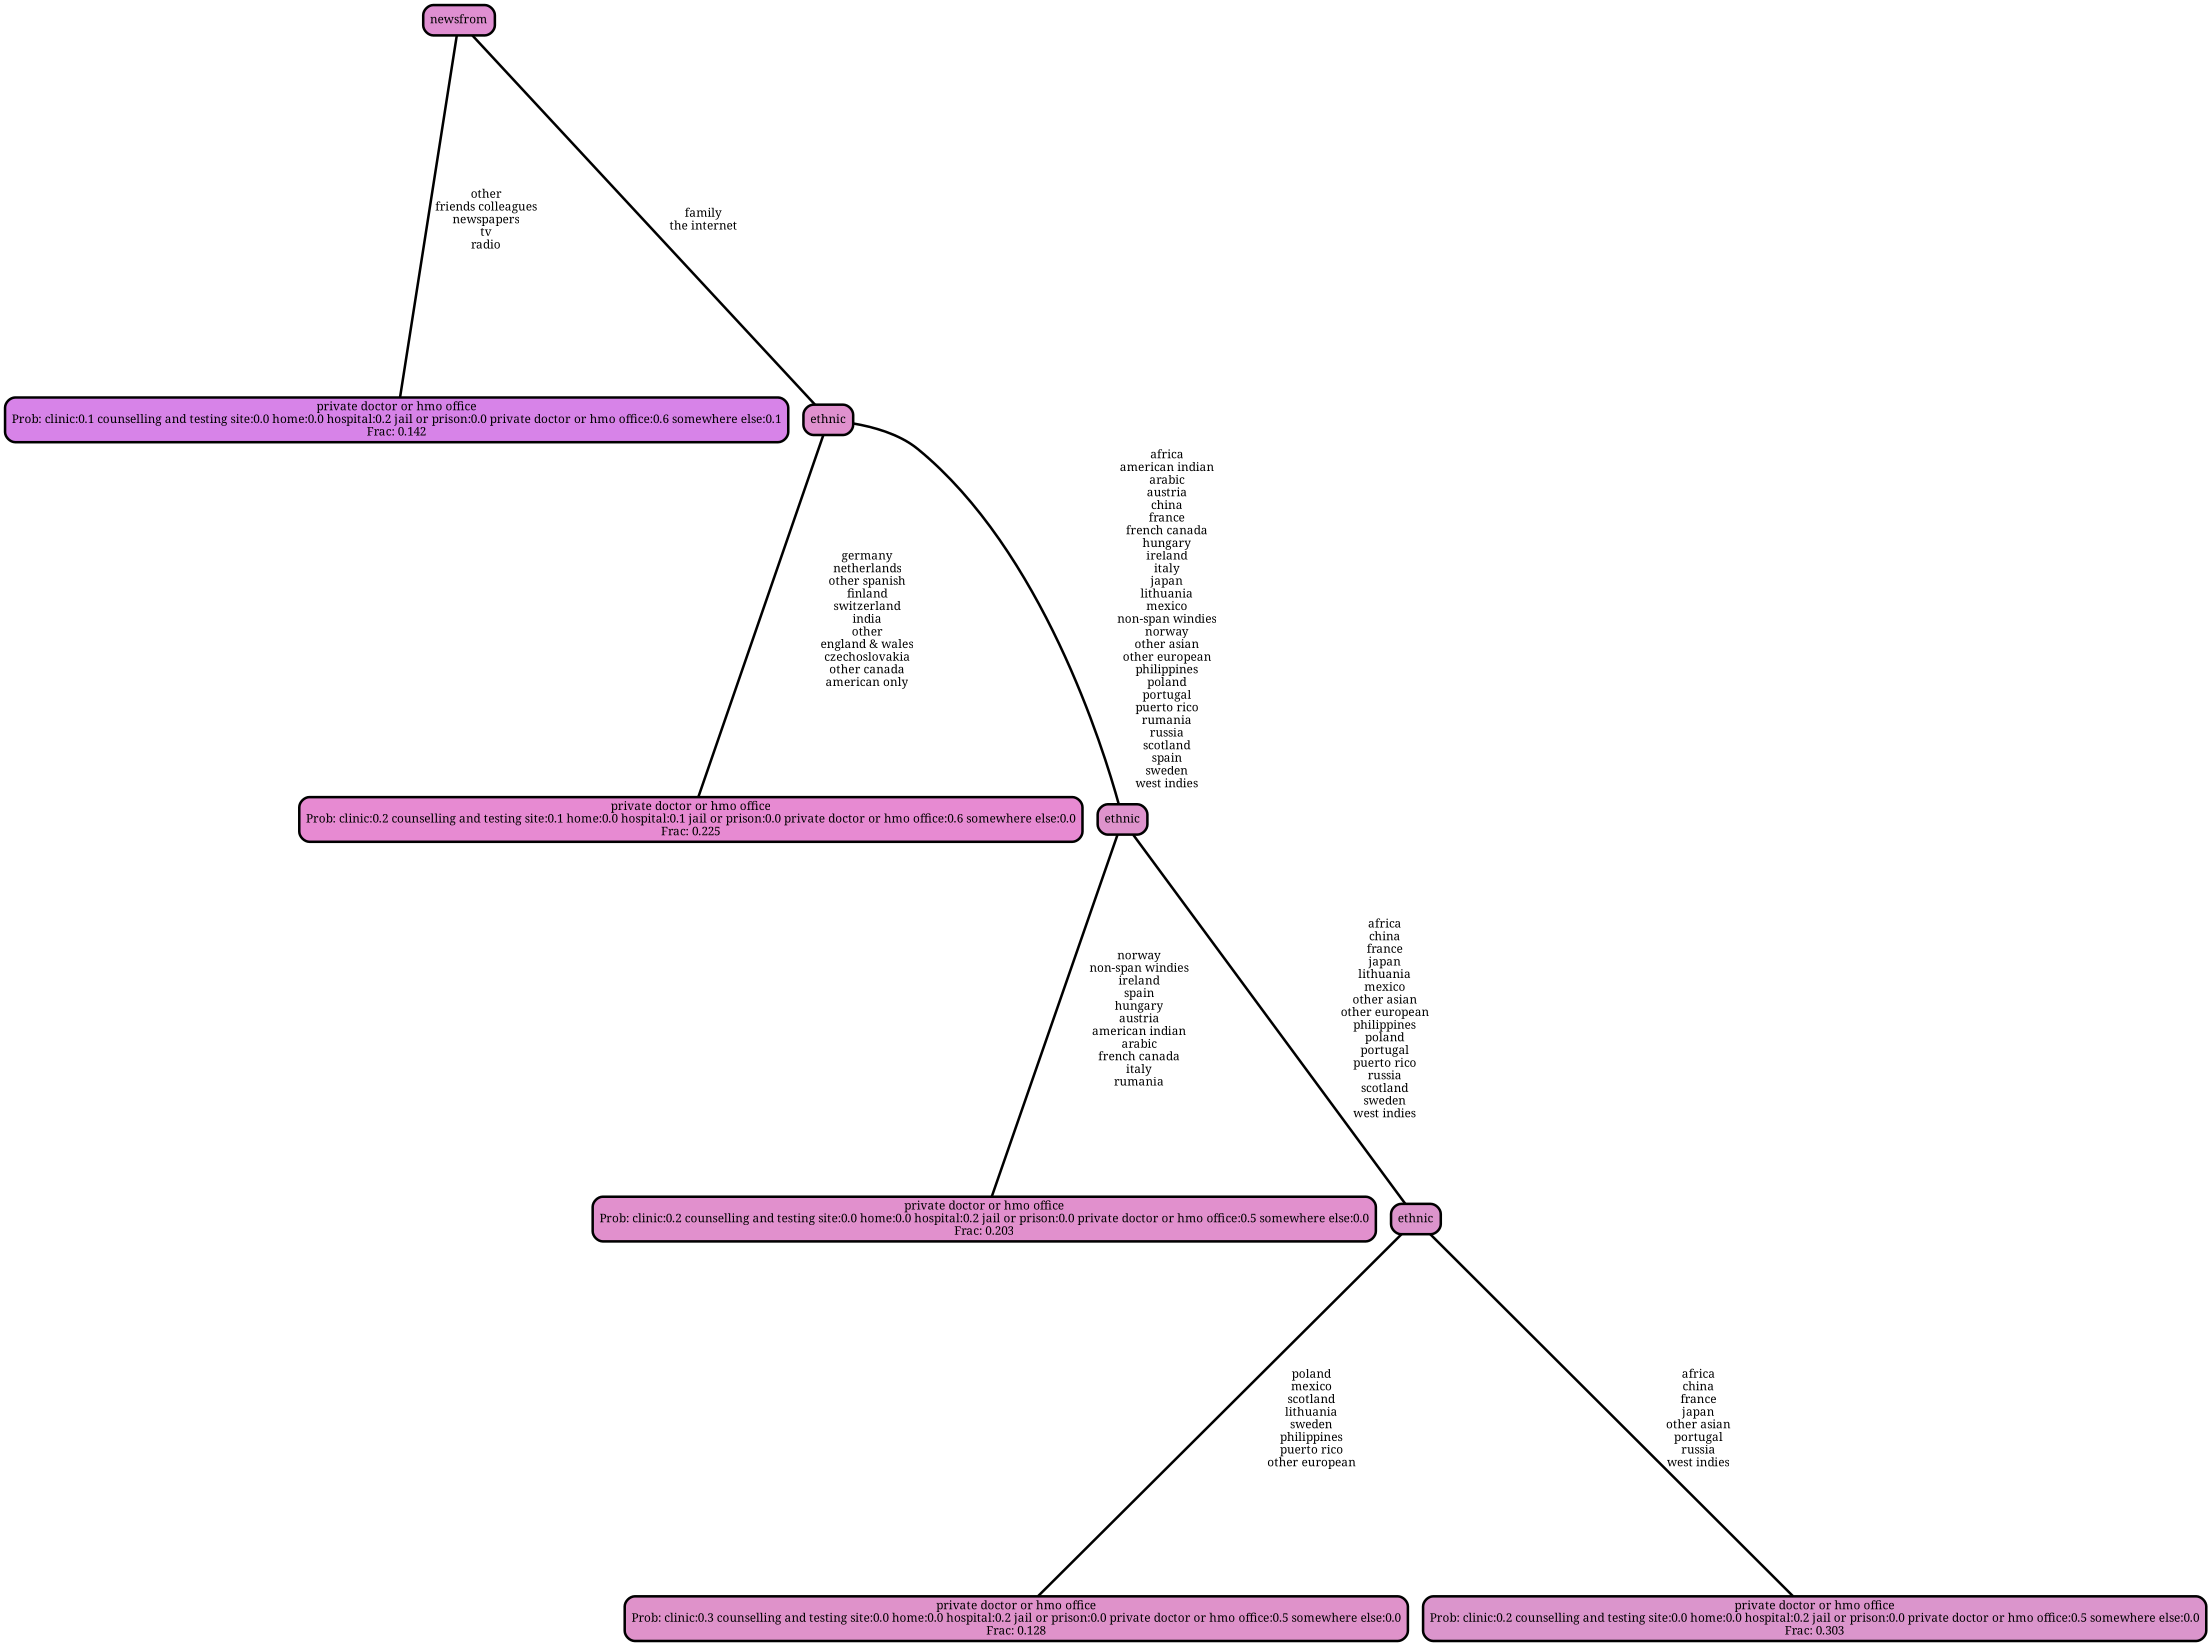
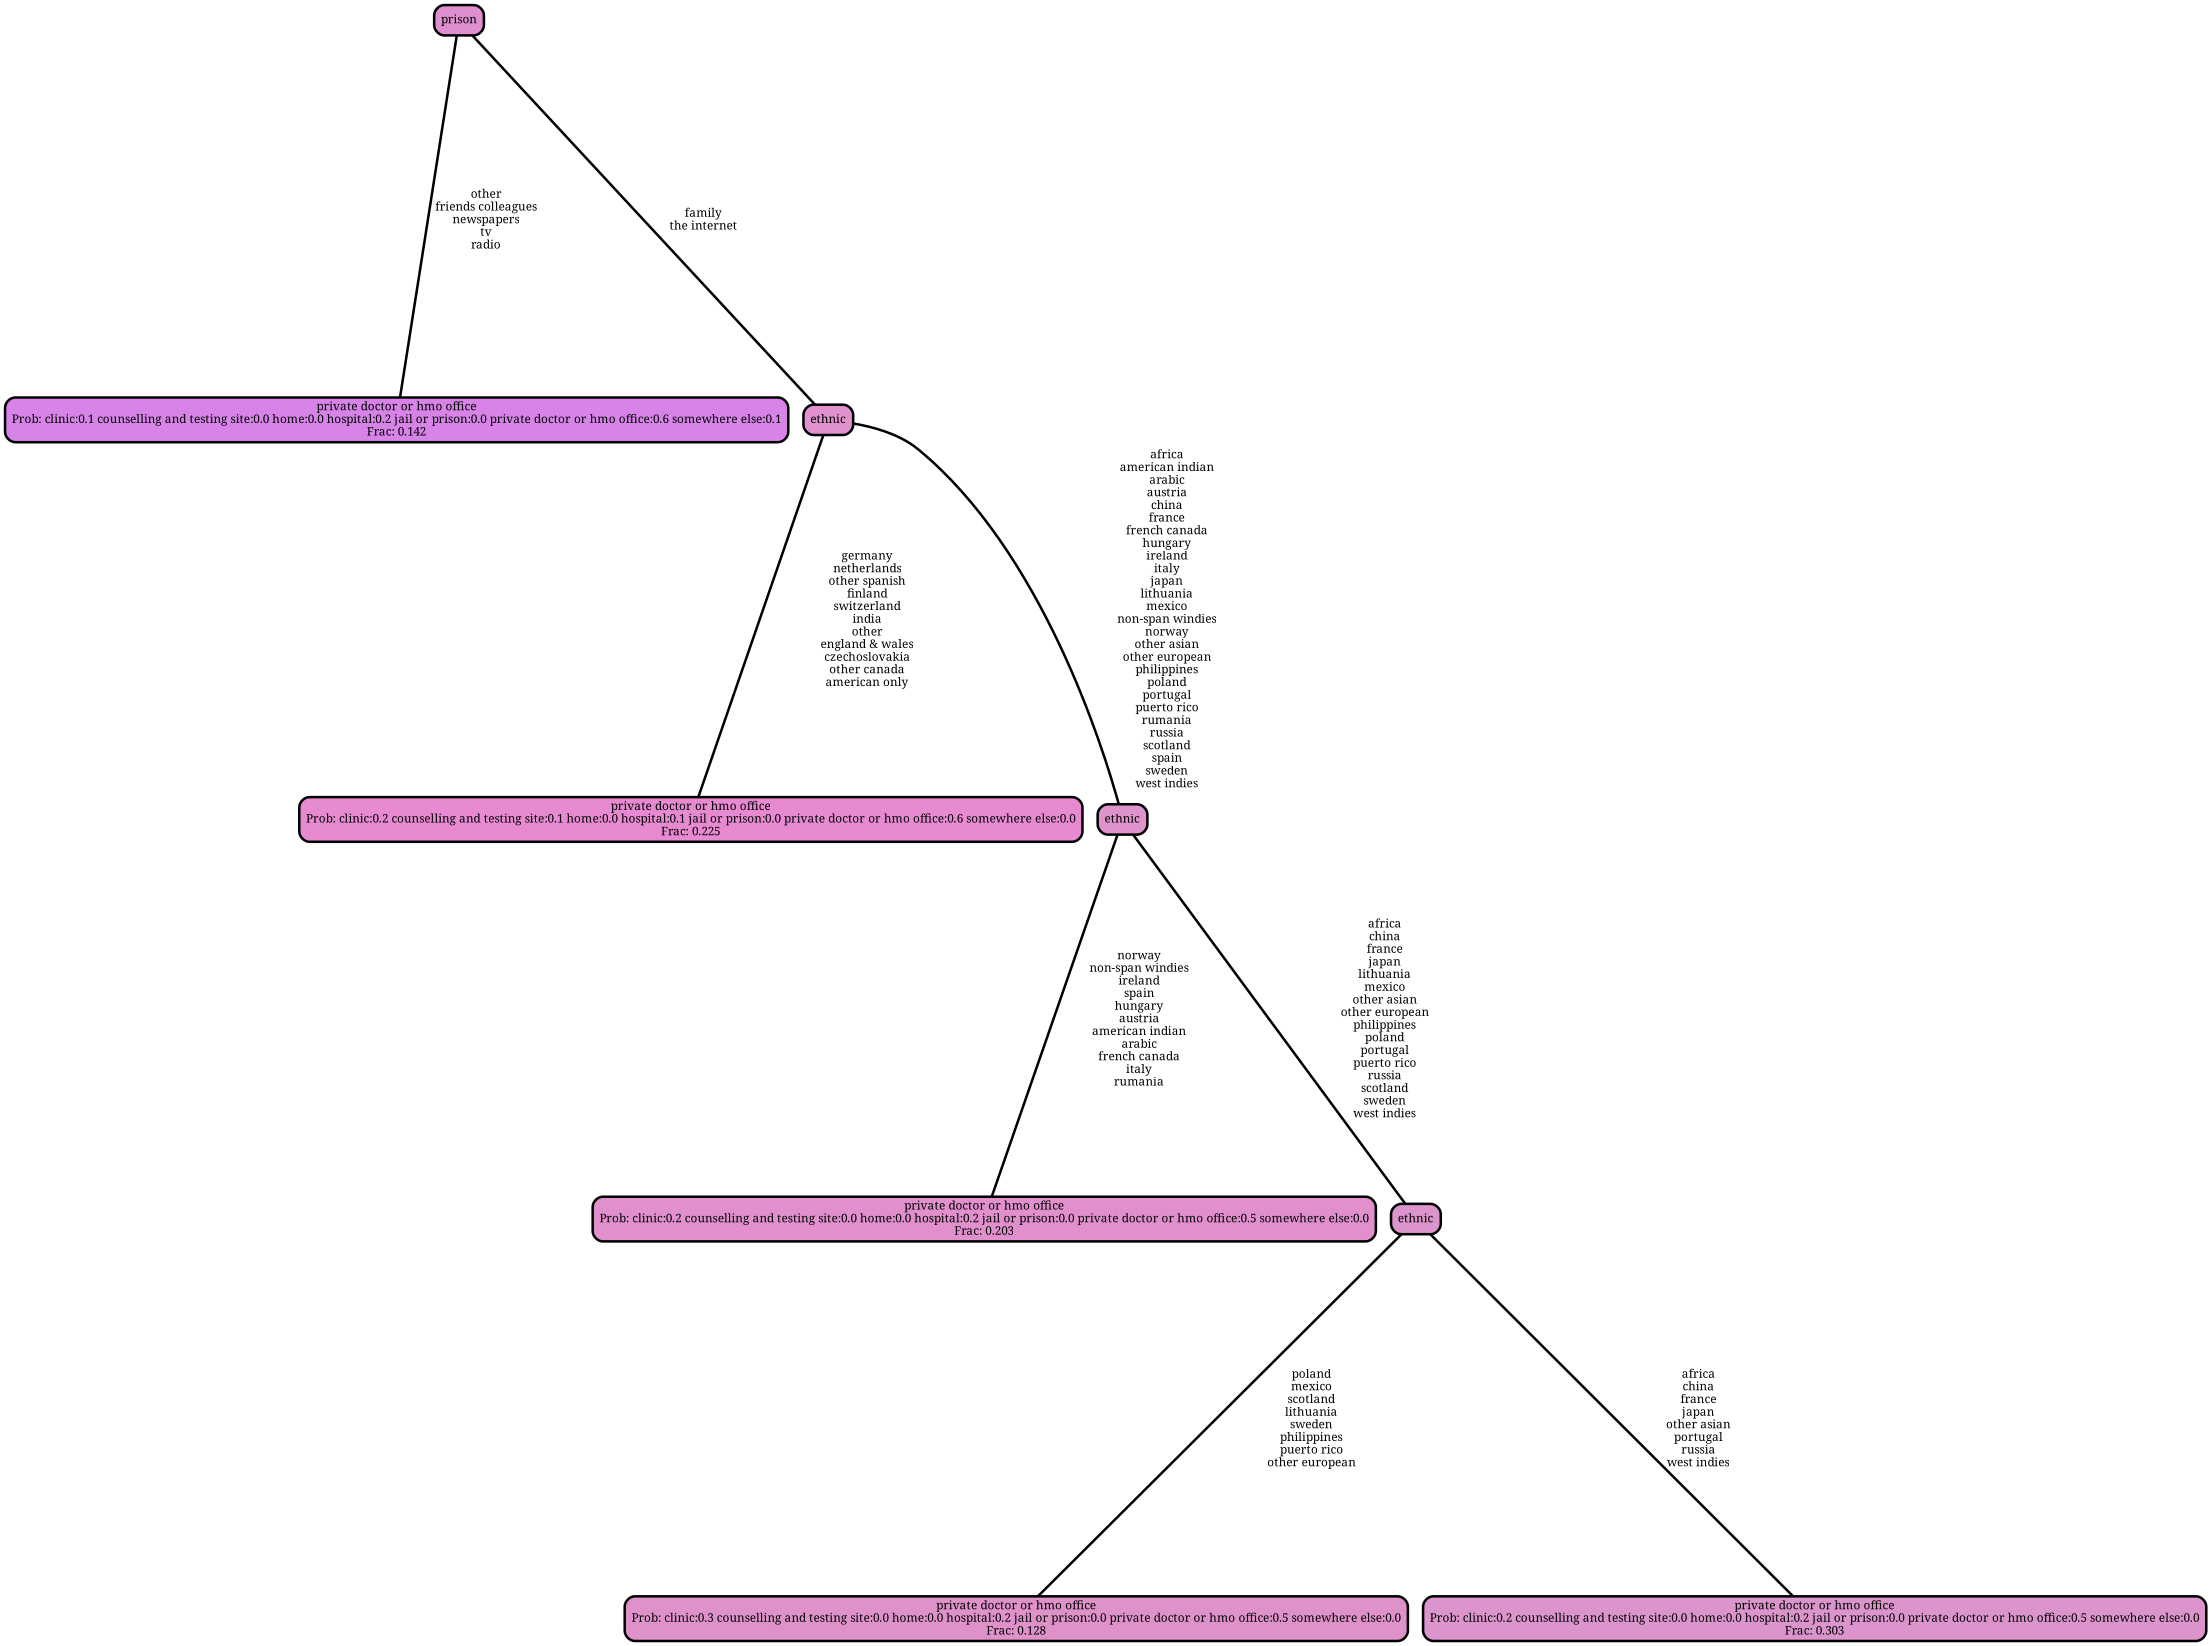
(459, 20) -> (459, 20)
